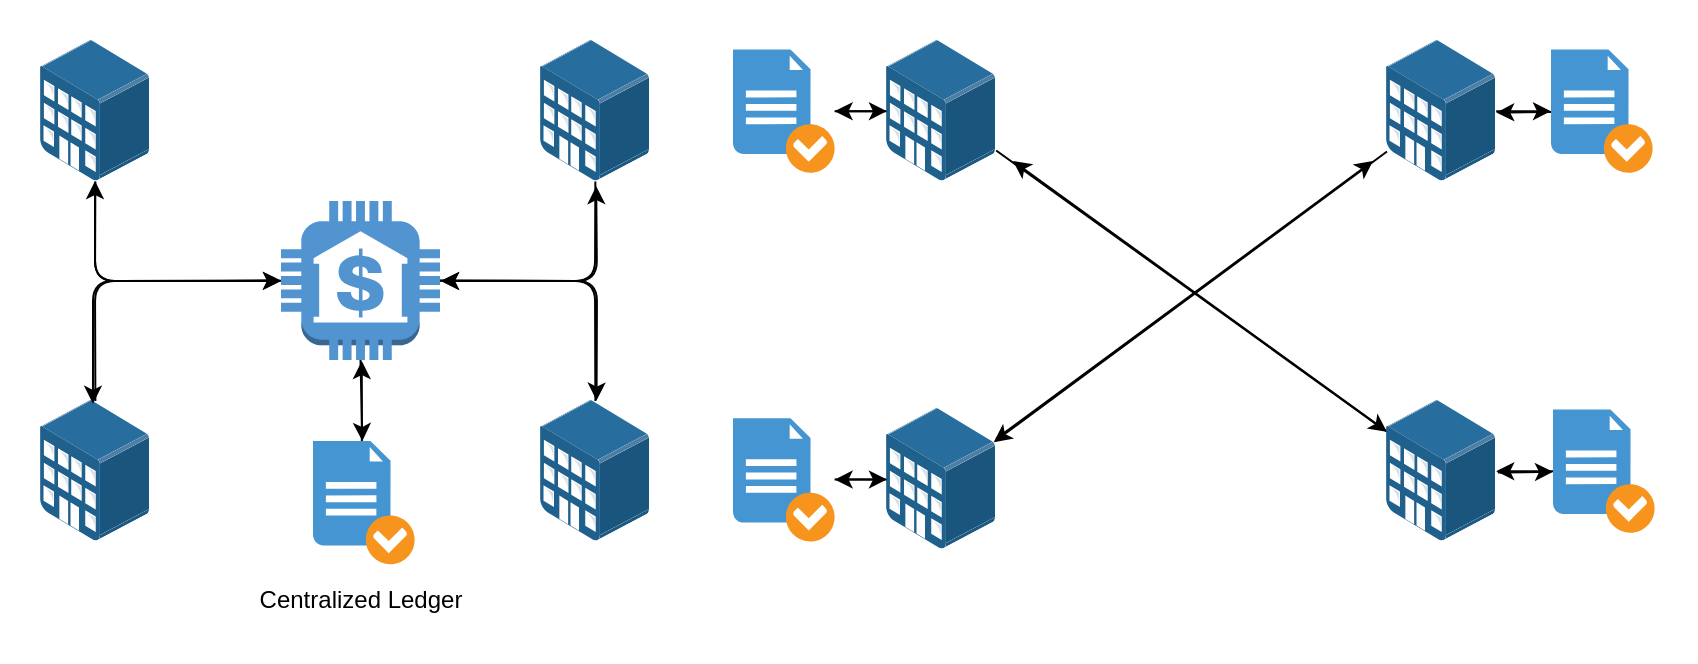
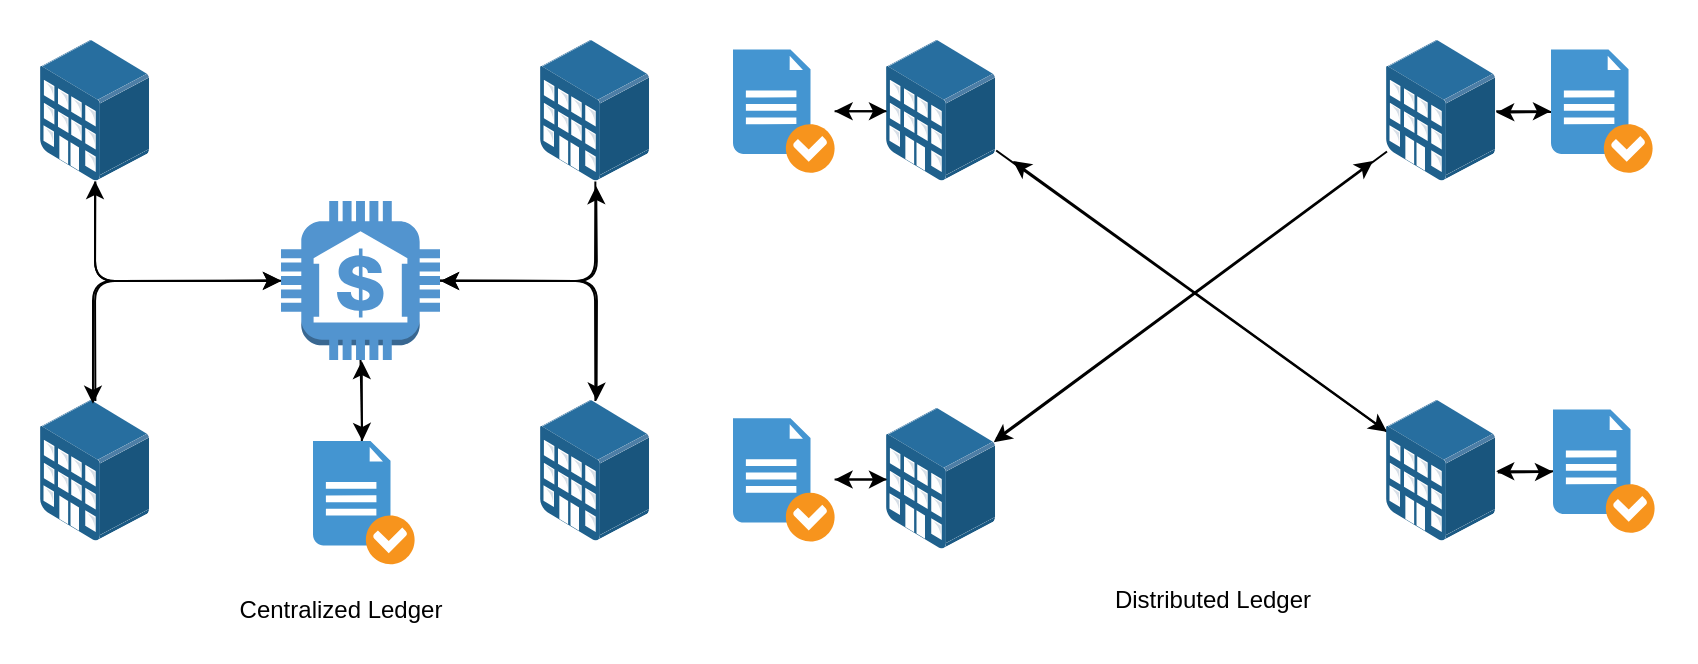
(361, 601) -> (341, 611)
none -> (1213, 601)
